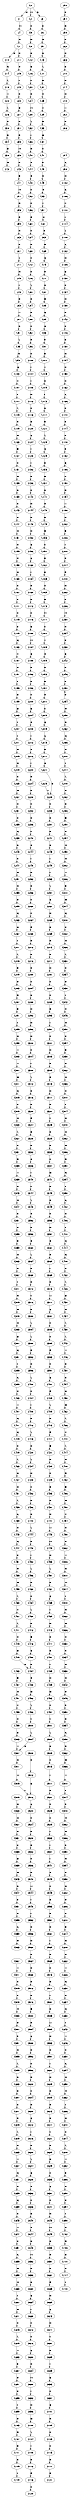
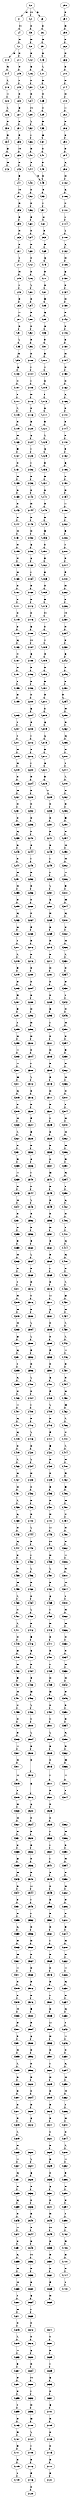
none -> (65, 142)
(31, 175) -> (36, 175)
(65, 696) -> (62, 694)
(17, 708) -> none
(51, 782) -> (44, 776)
(23, 1664) -> (17, 1664)
(24, 1746) -> (31, 1745)
(23, 1790) -> (17, 1790)
(65, 1811) -> none
none -> (17, 1954)
(31, 2139) -> none
(50, 2316) -> none
